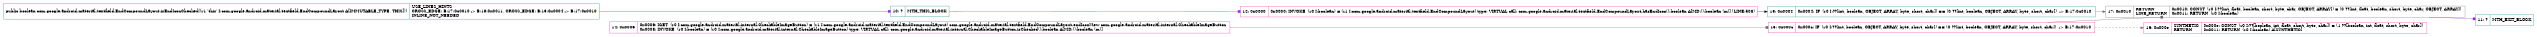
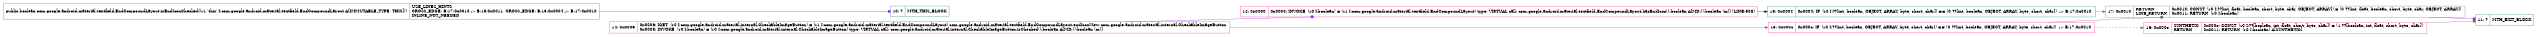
(1093, 11) -> (1217, 19)
none -> (2450, 22)
(1498, 27) -> (1498, 27)
